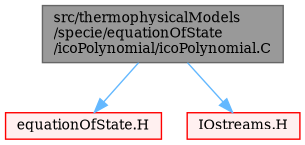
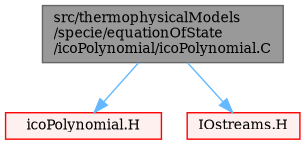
(84, 126) -> (84, 126)
